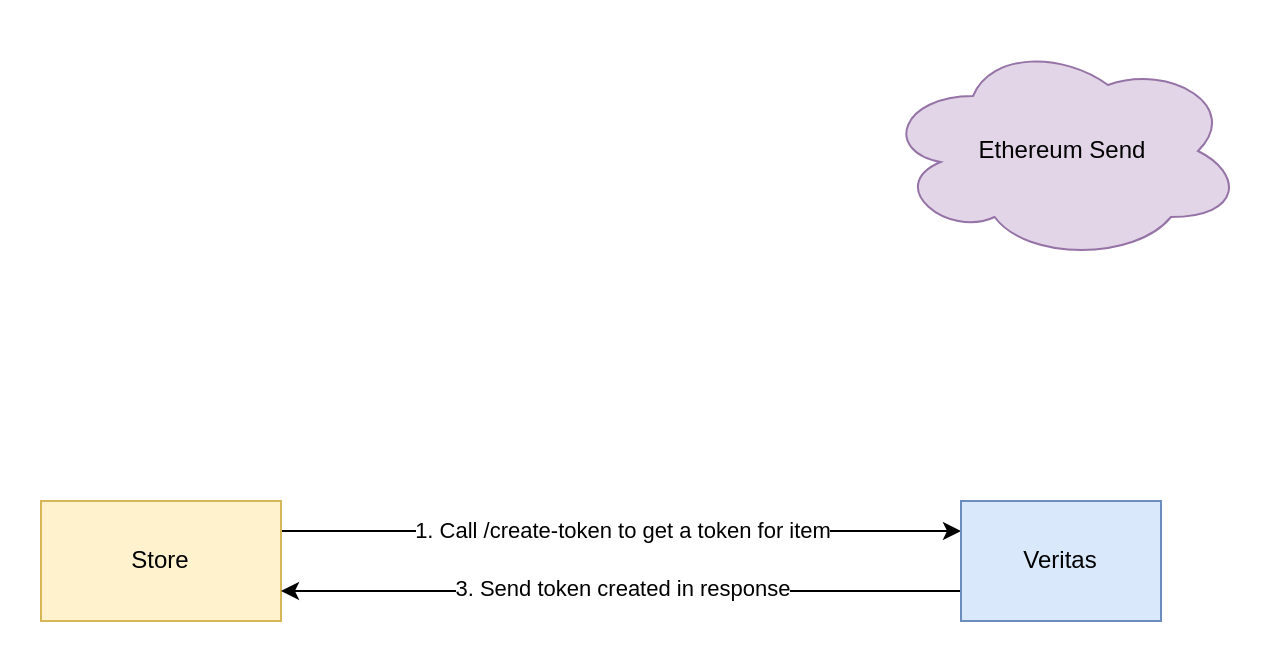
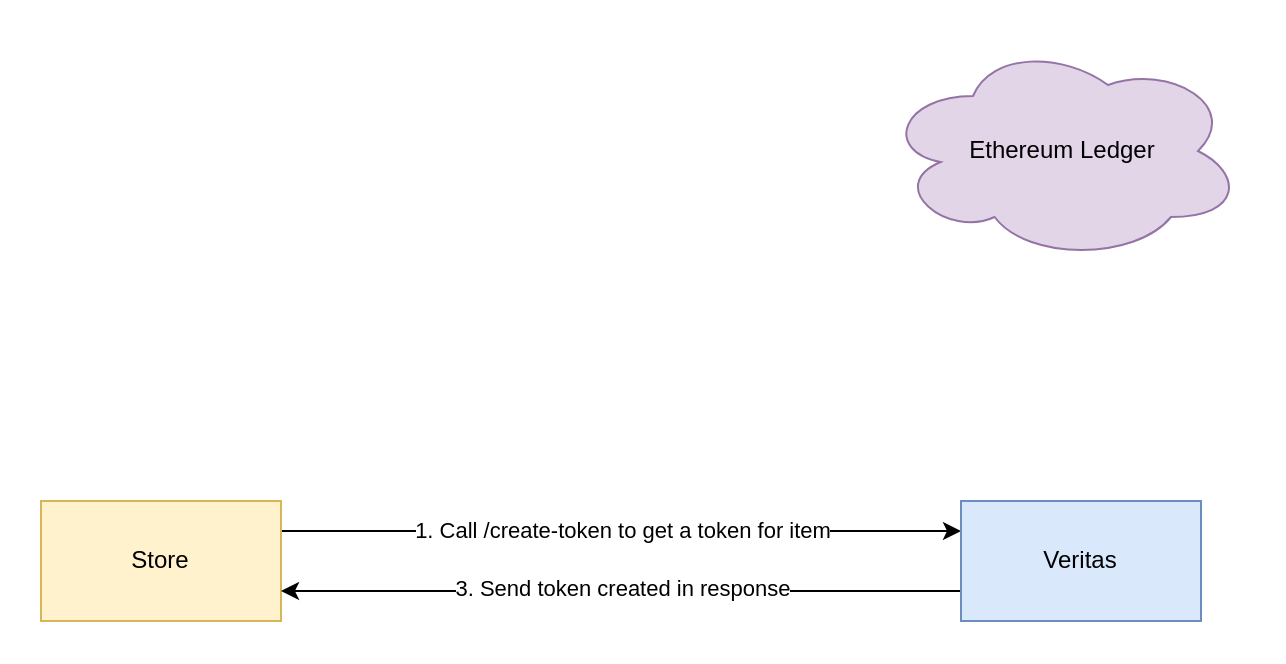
(1063, 151) -> (1063, 151)
(1061, 561) -> (1081, 561)
